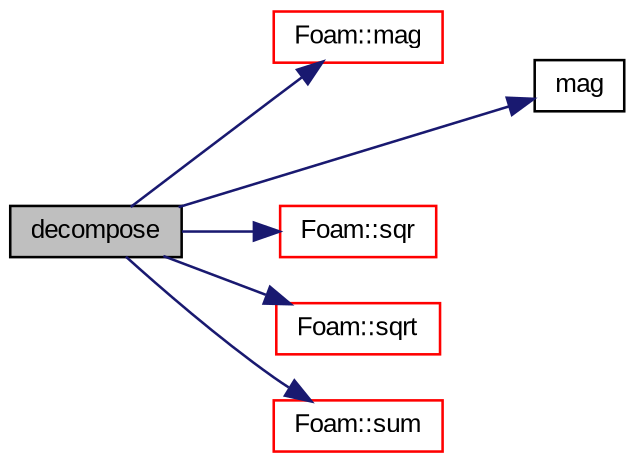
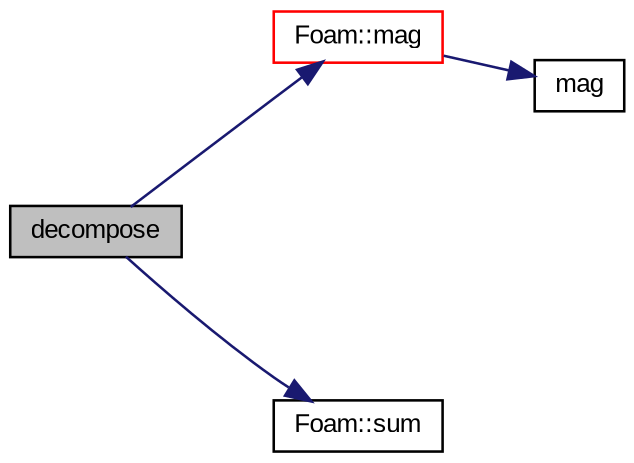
(344, 157) -> (476, 63)
(358, 232) -> none
(358, 329) -> none
(358, 426) -> (358, 426)
